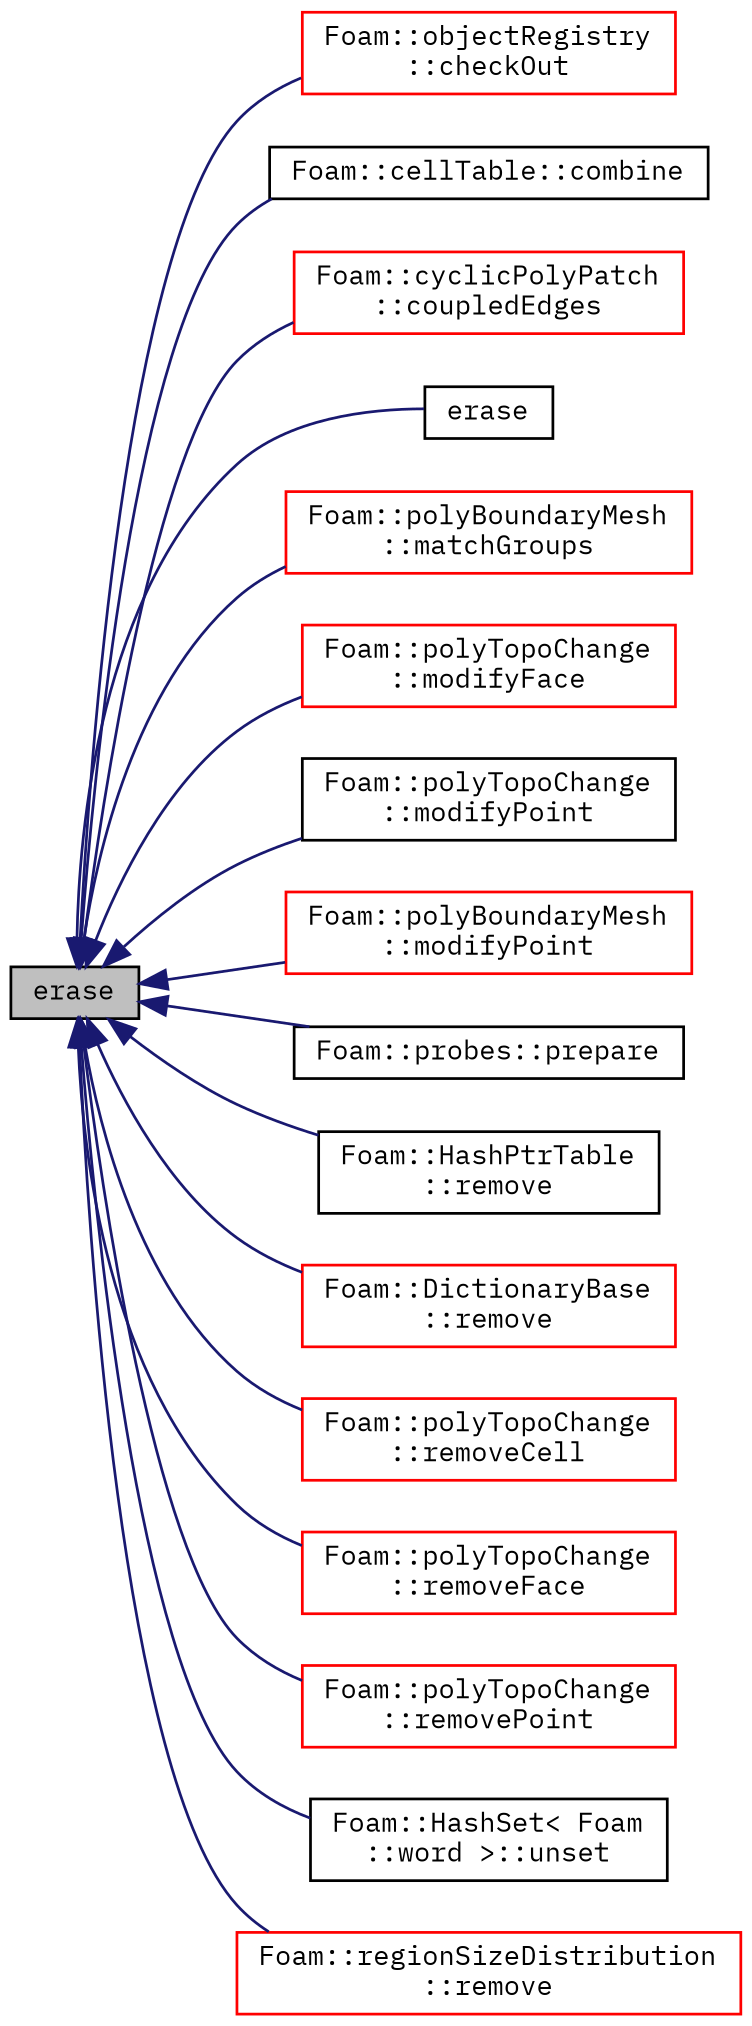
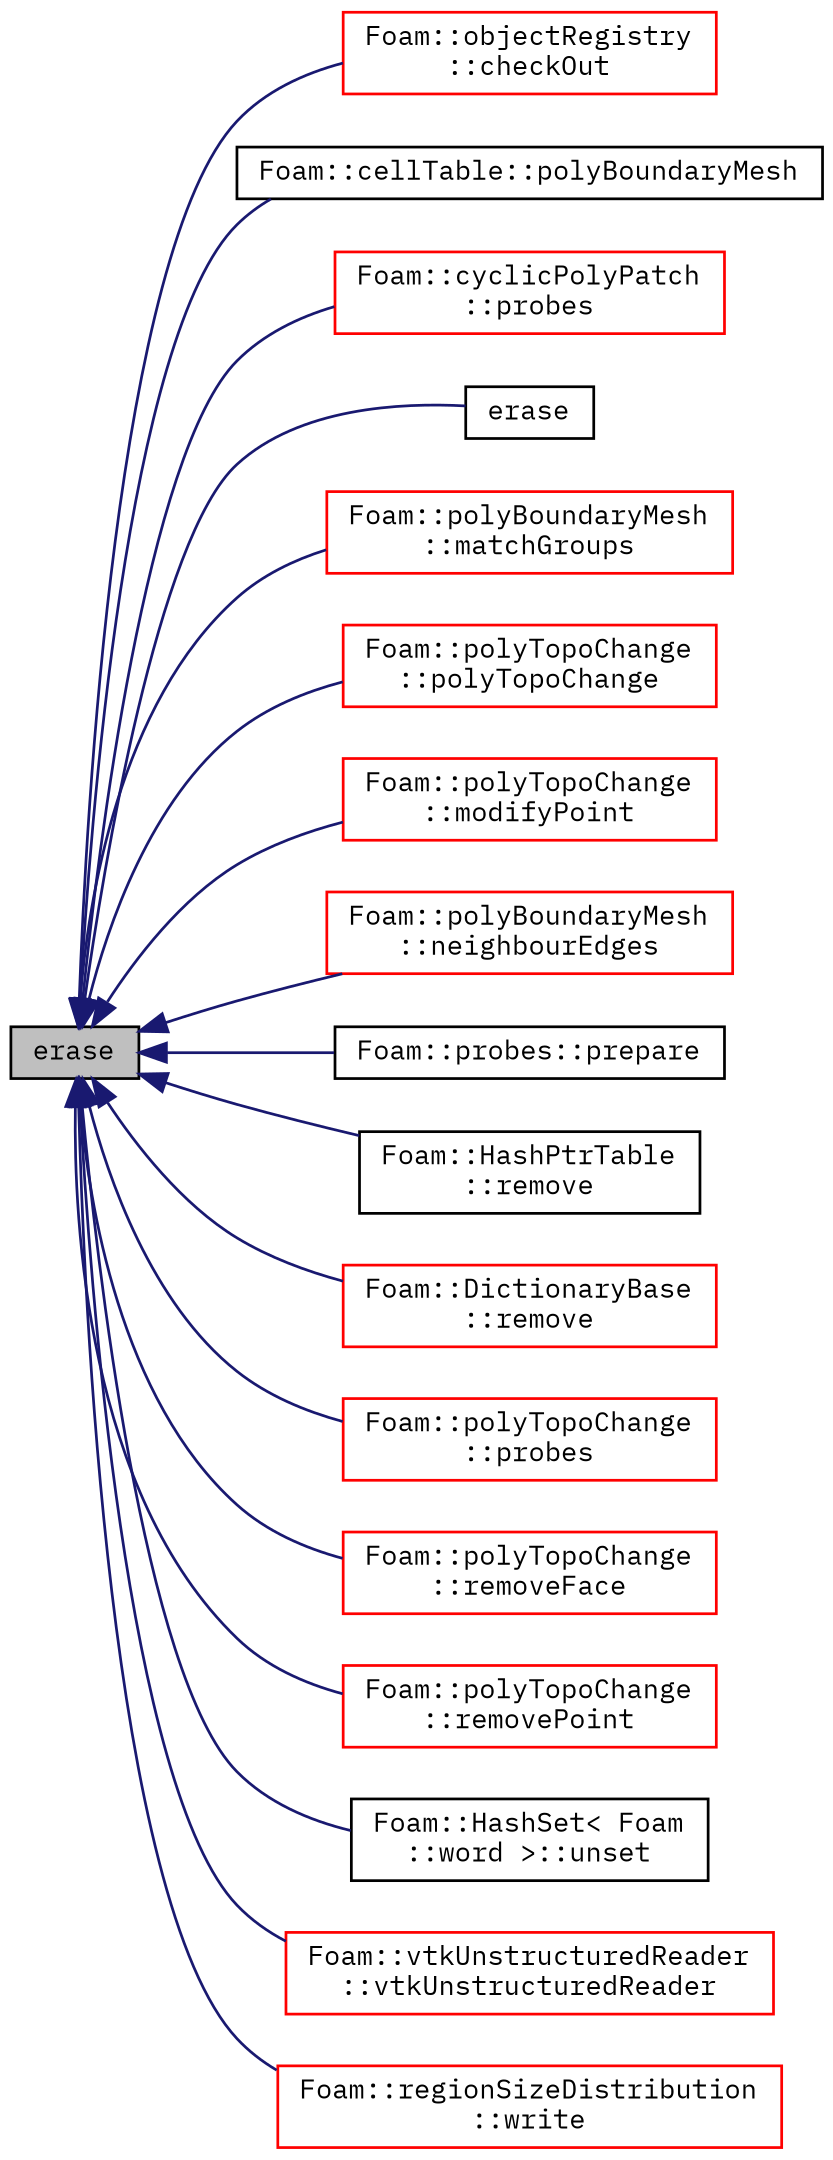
(489, 173) -> (530, 173)
(489, 293) -> (530, 293)
(489, 666) -> (530, 666)
(489, 799) -> (530, 799)
(489, 933) -> (530, 933)
(489, 1439) -> (530, 1439)
(489, 1973) -> (530, 2107)
none -> (530, 1973)
